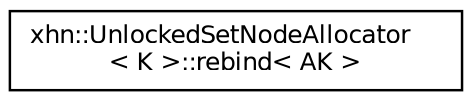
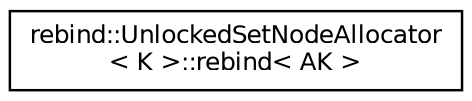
(236, 51) -> (236, 51)
